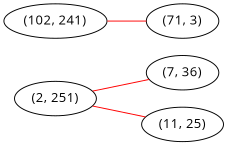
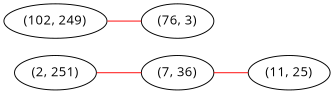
(55, 21) -> (55, 21)
(183, 21) -> (178, 21)
(119, 111) -> (231, 73)
